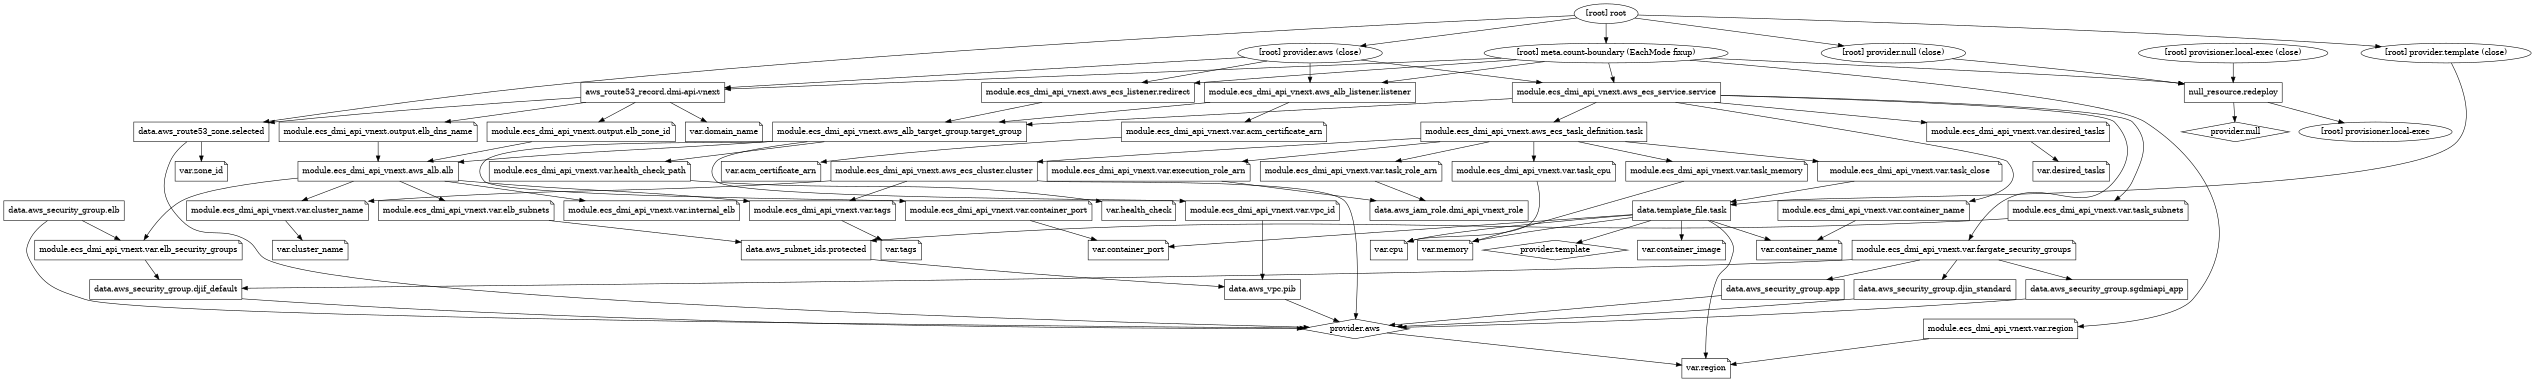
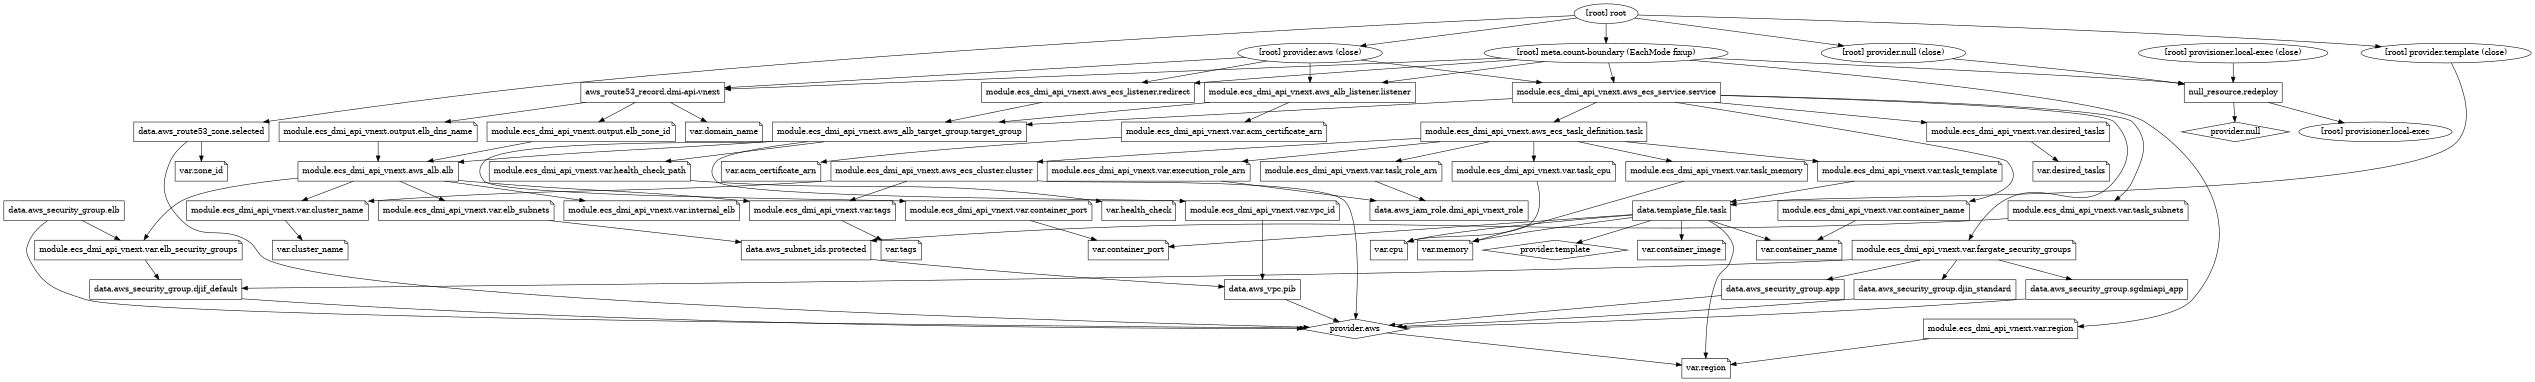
(428, 108) -> none
(1910, 171) -> (1910, 171)
